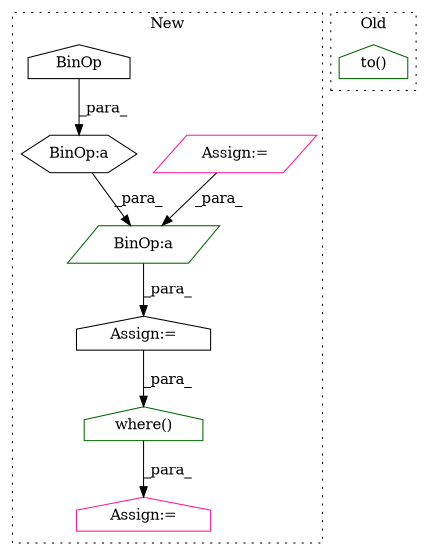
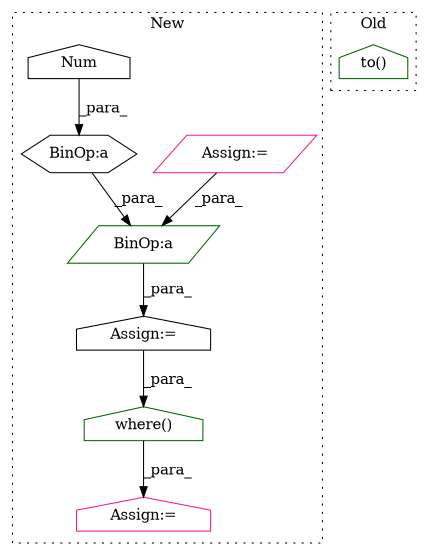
(79, 63) -> (79, 63)
